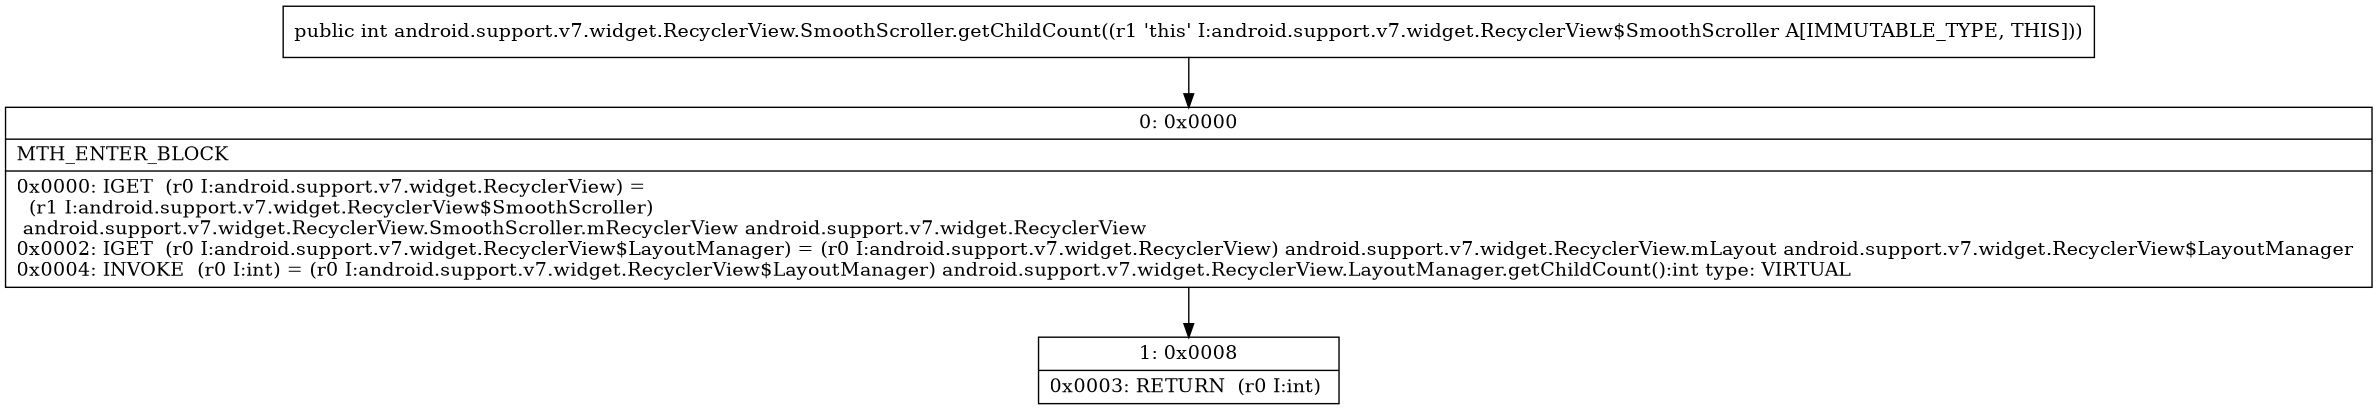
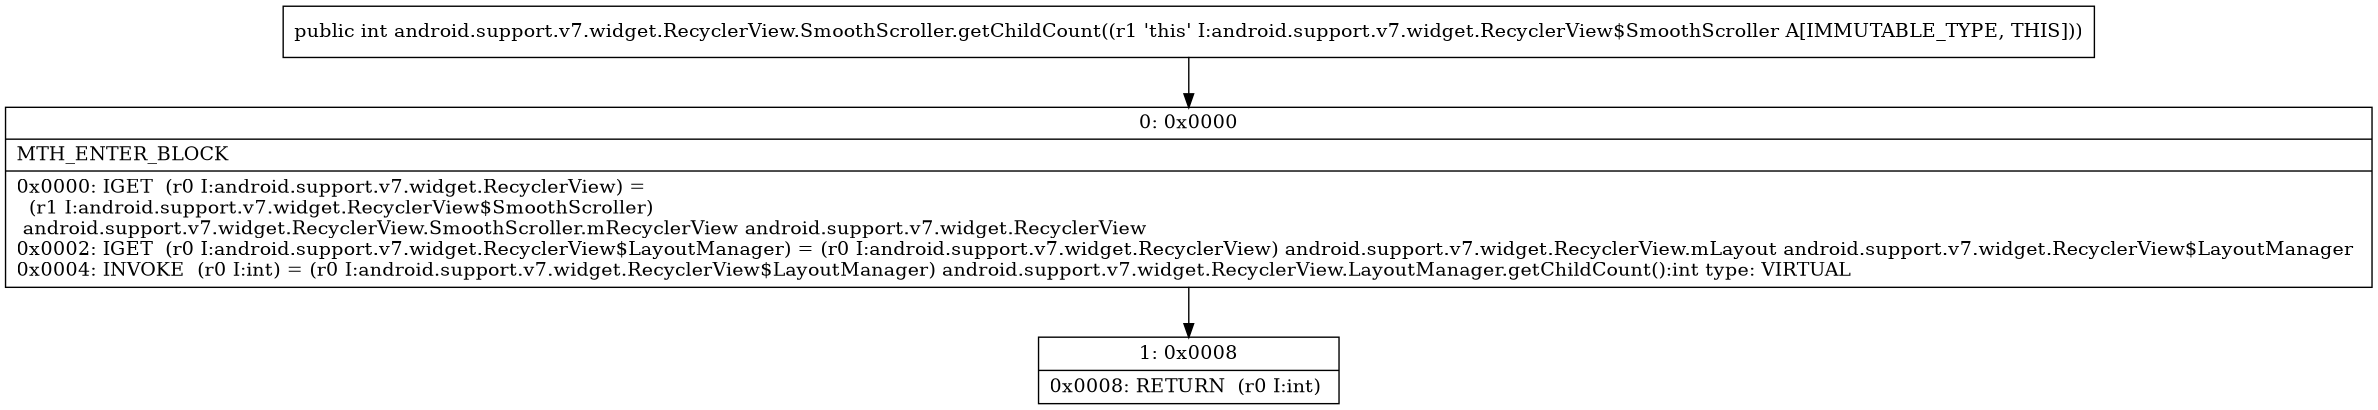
(1189, 386) -> (1189, 386)
